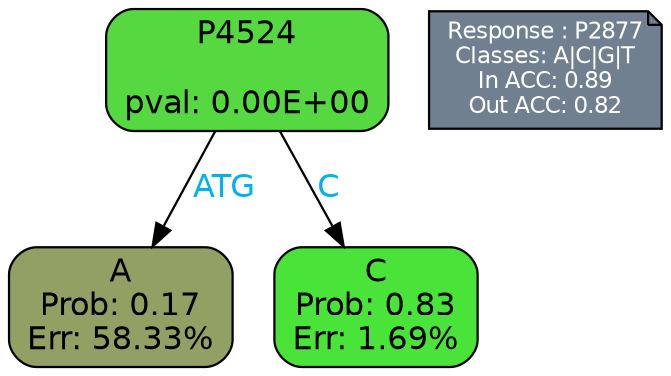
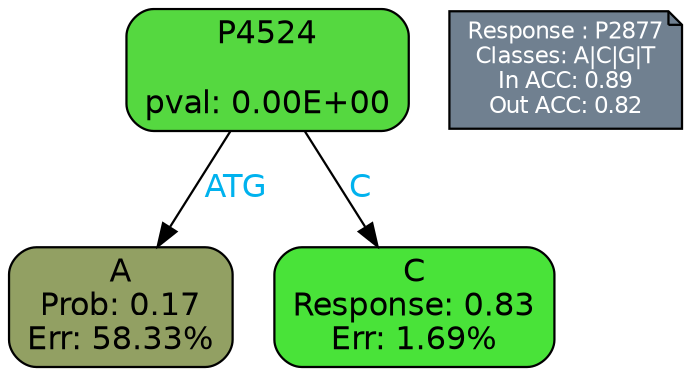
(376, 307) -> (414, 307)
